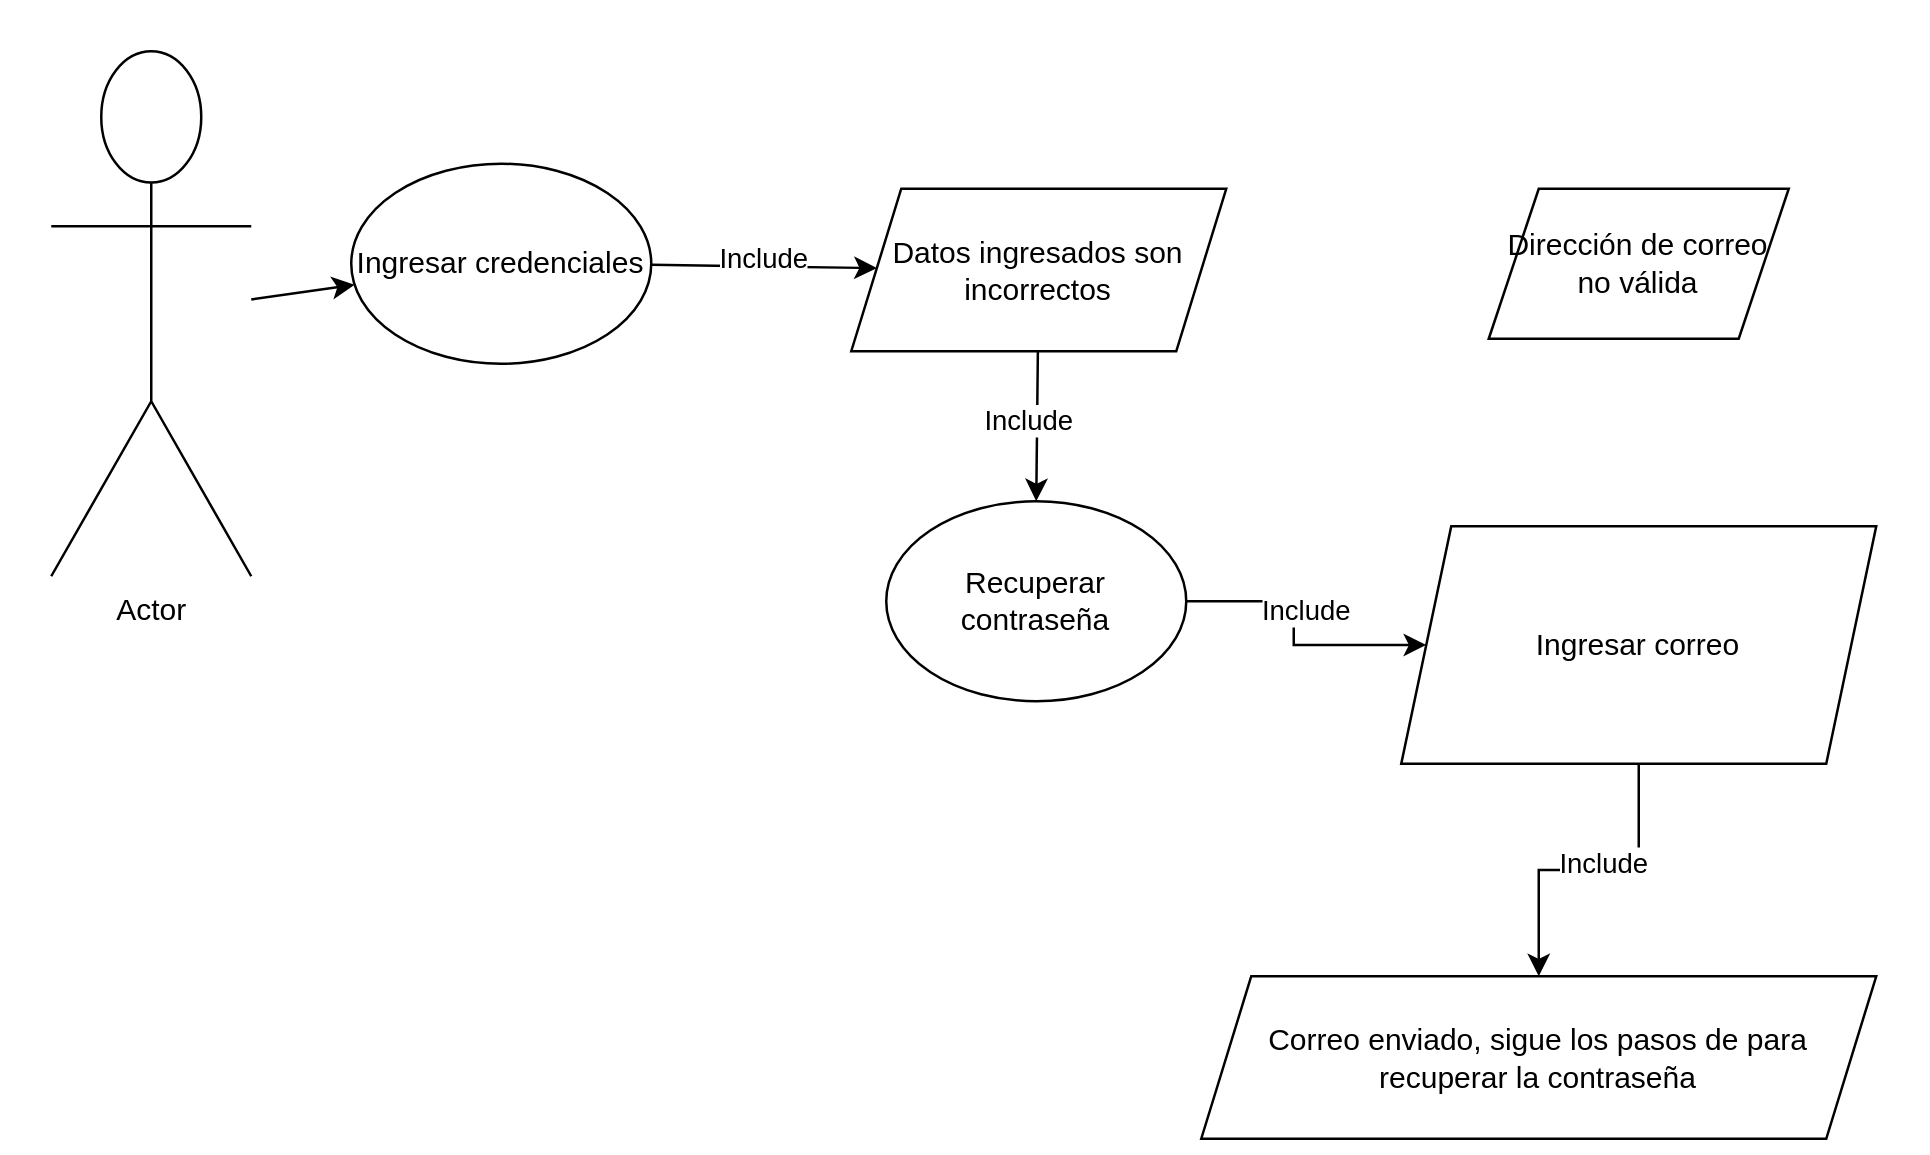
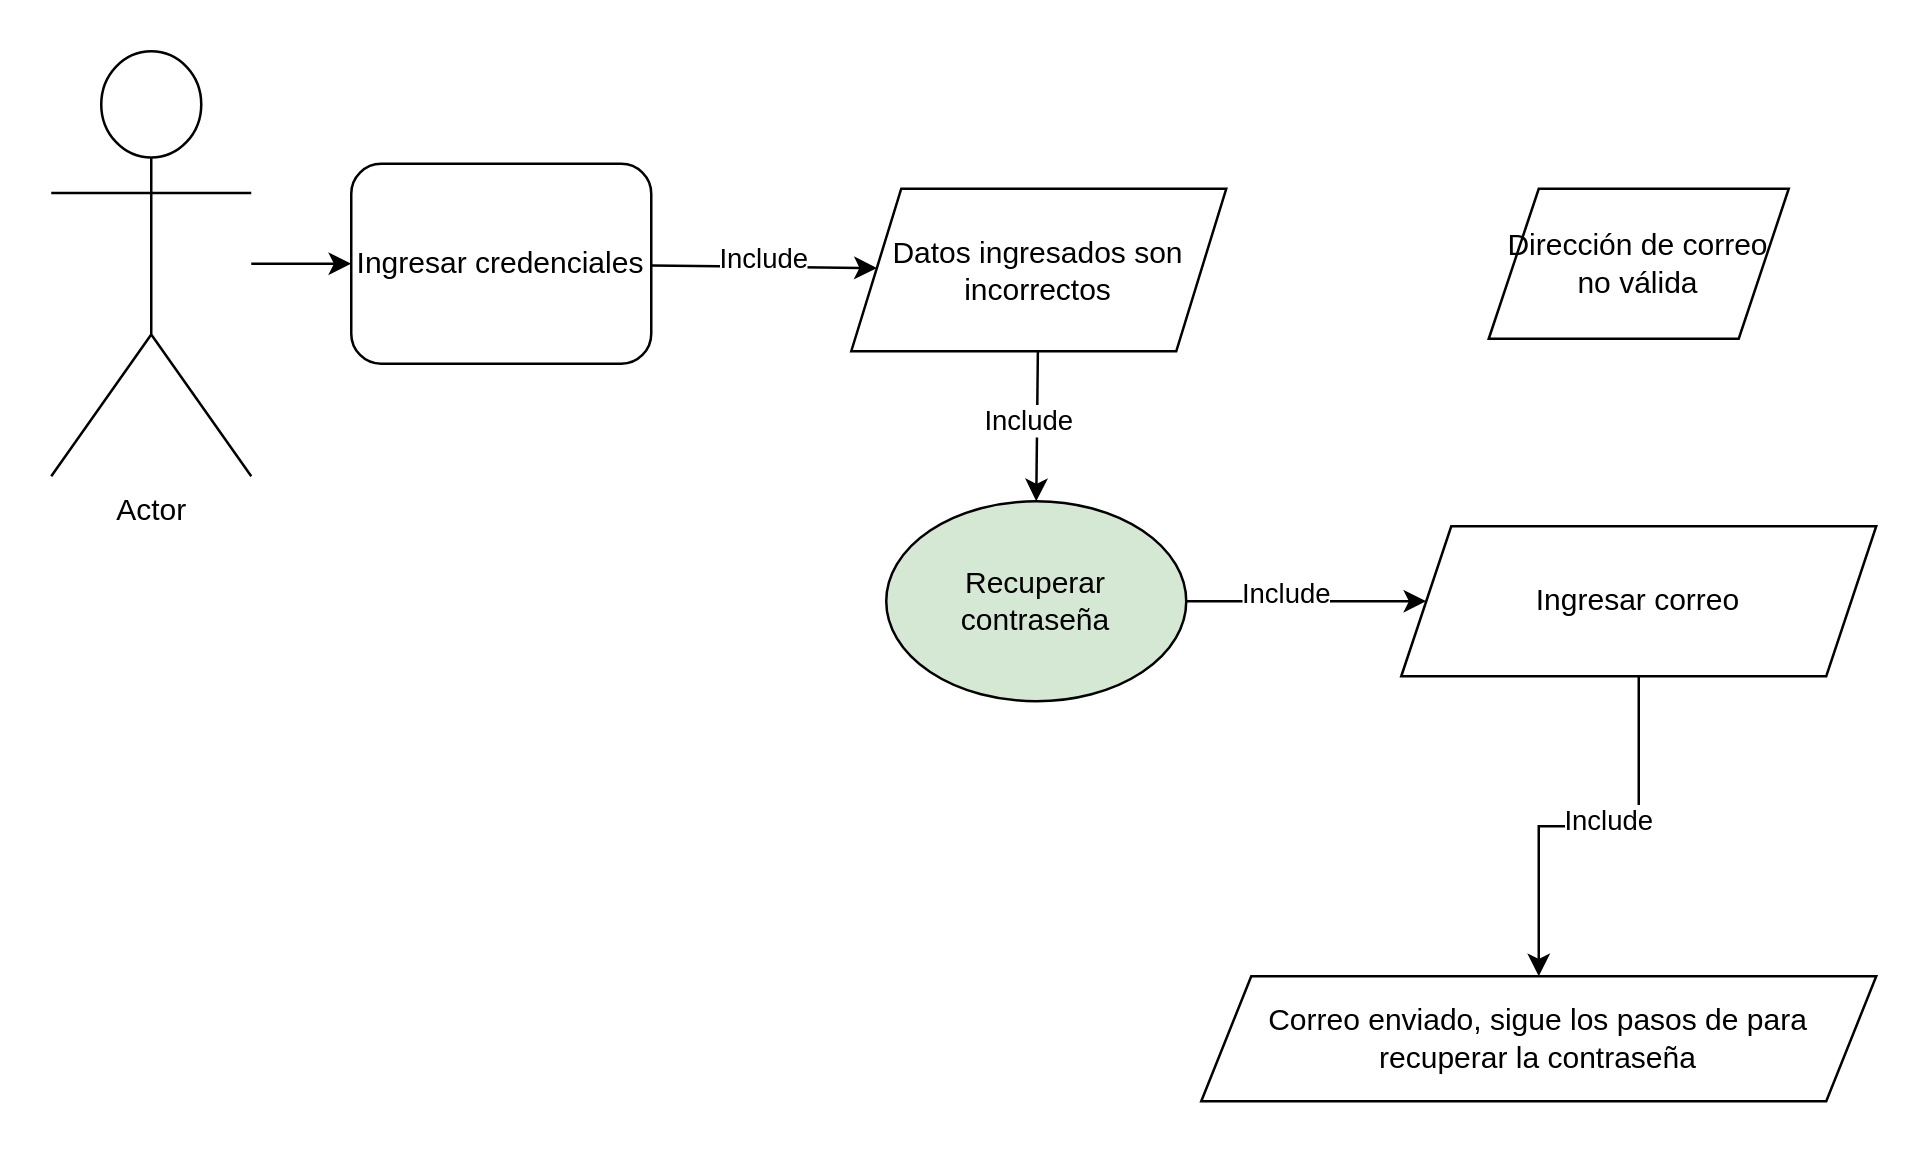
(501, 264) -> (501, 264)
(151, 314) -> (151, 264)
(1036, 601) -> (1036, 601)
(1639, 645) -> (1639, 601)
(1539, 1058) -> (1539, 1039)
